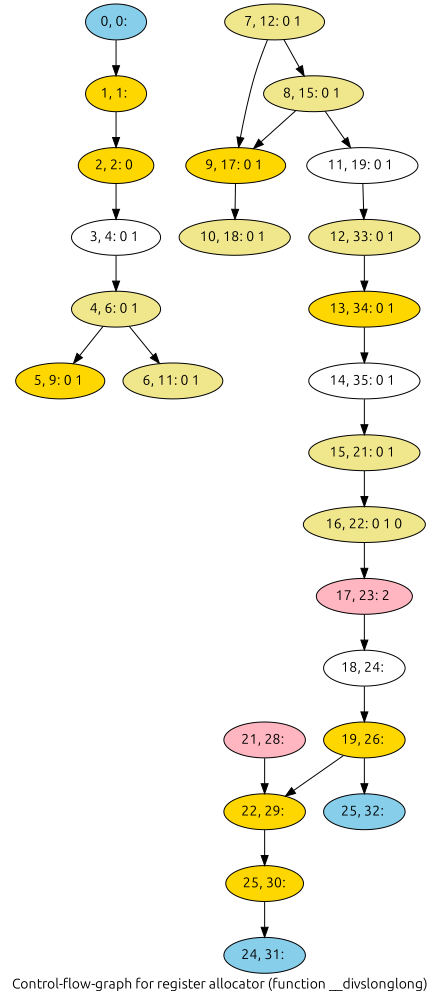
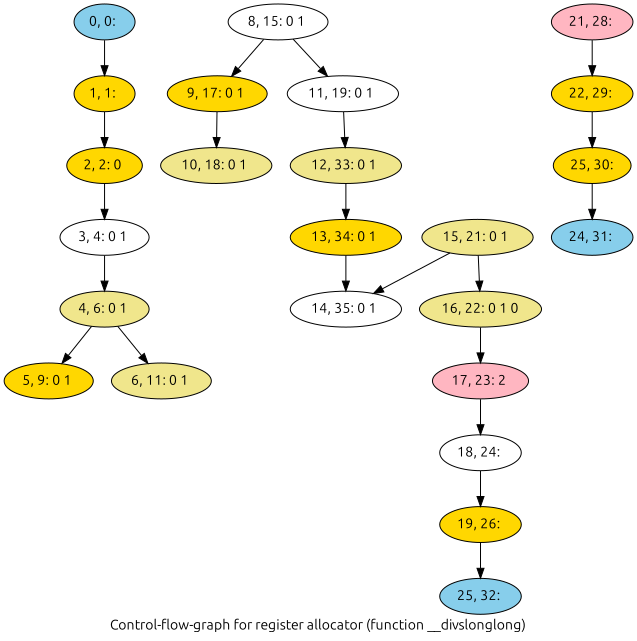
(275, 22) -> none
(314, 94) -> (278, 22)
(364, 412) -> (416, 271)
(319, 773) -> none
